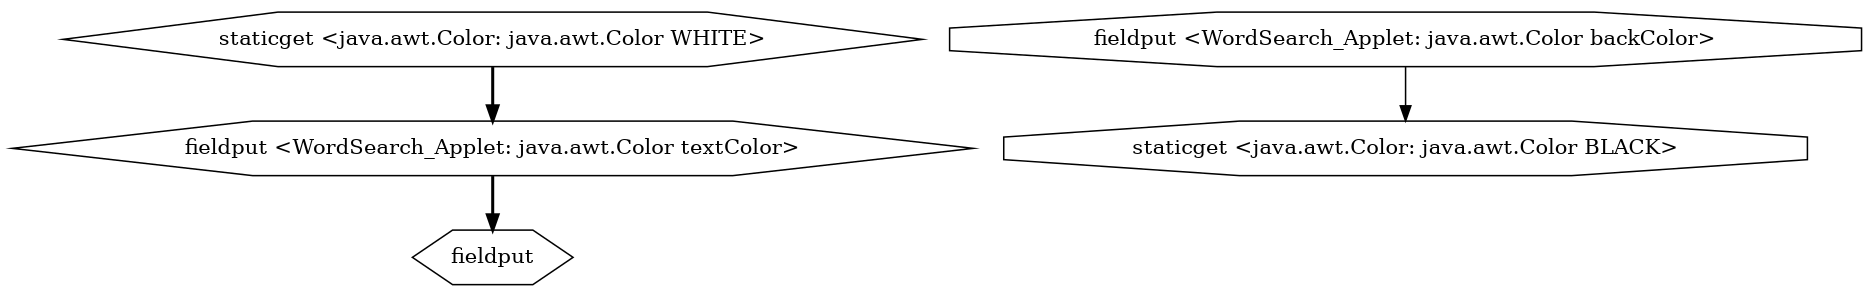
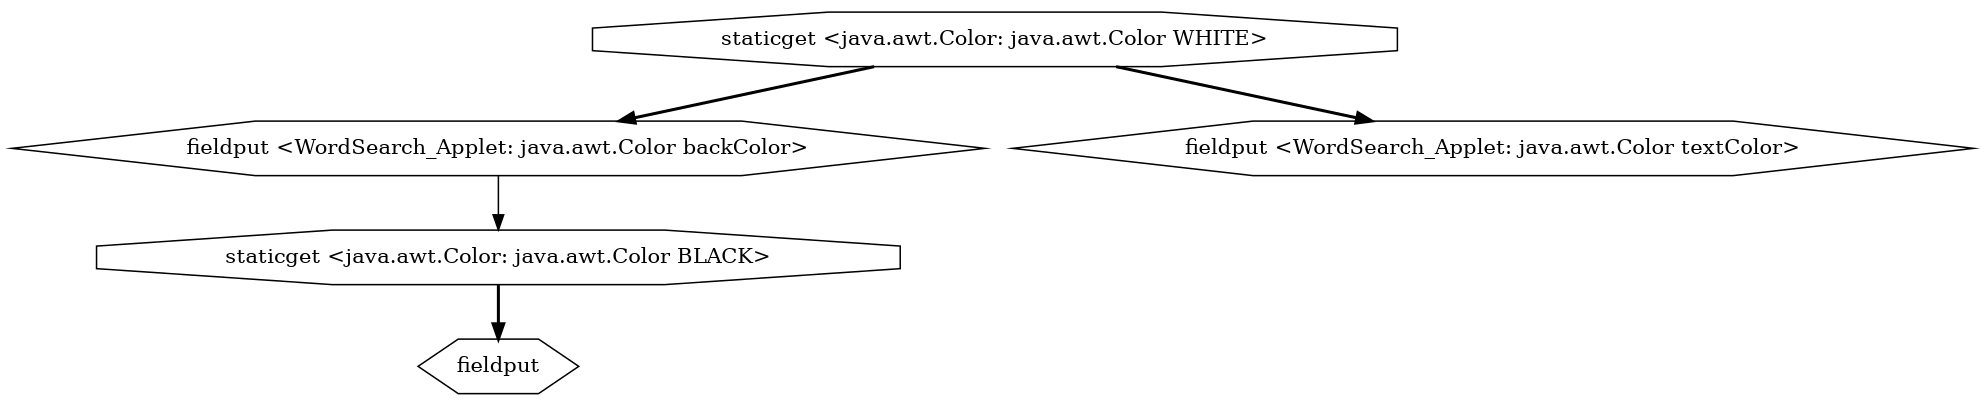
(493, 39) -> (995, 39)
(1406, 39) -> (498, 148)
none -> (754, 92)
(493, 195) -> (498, 304)
